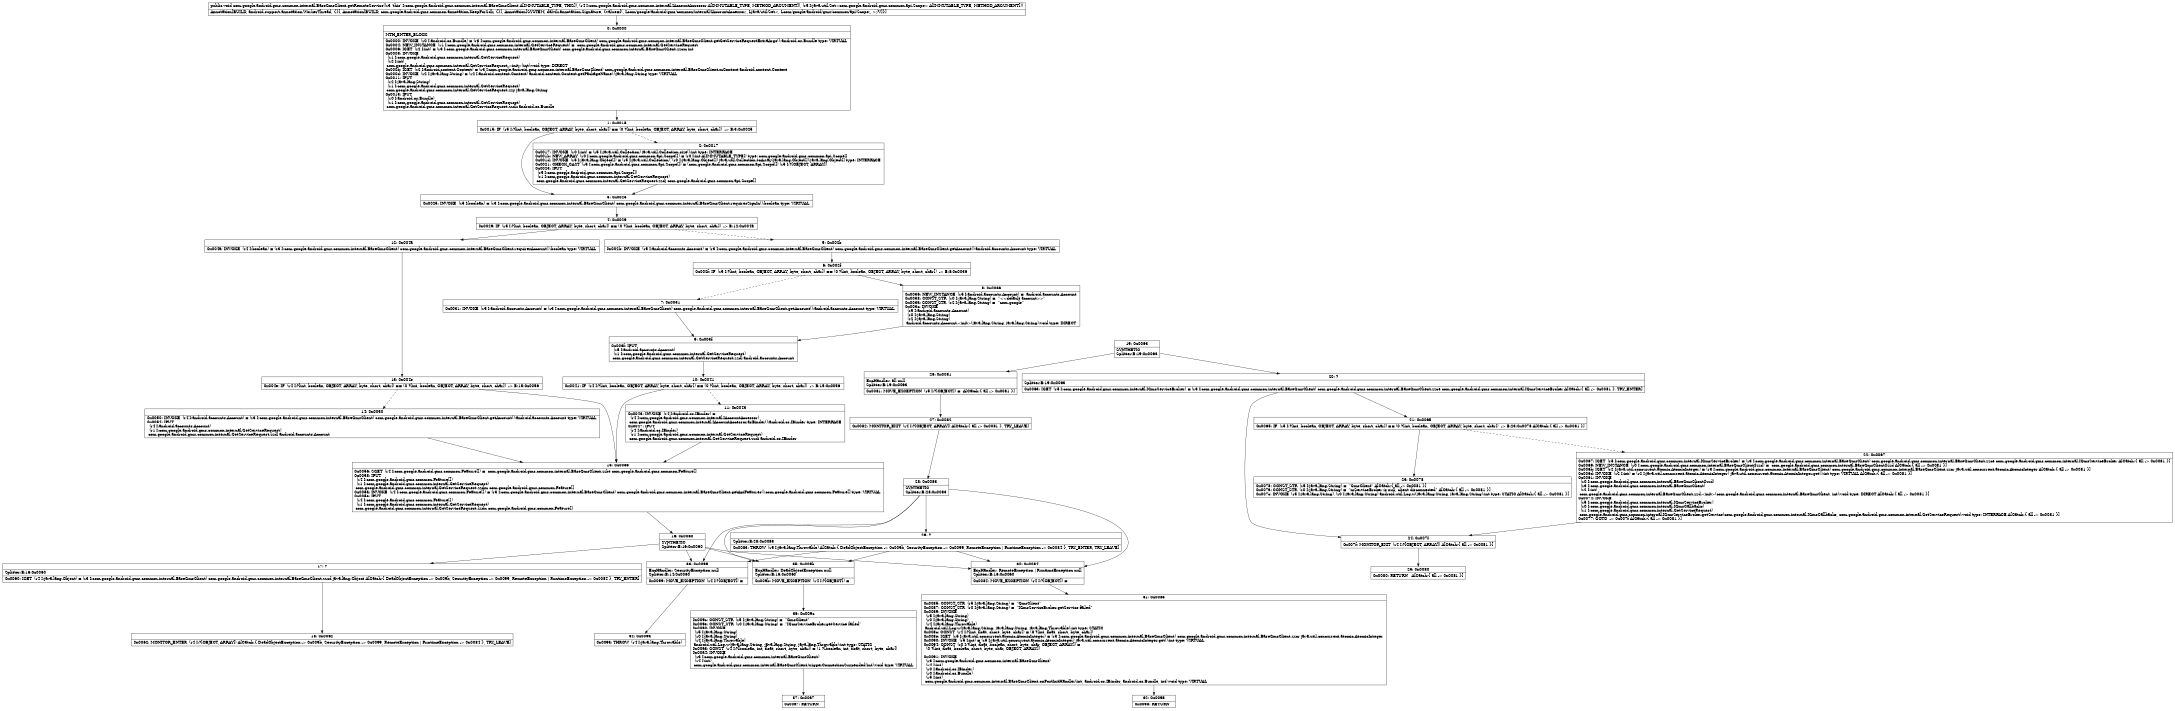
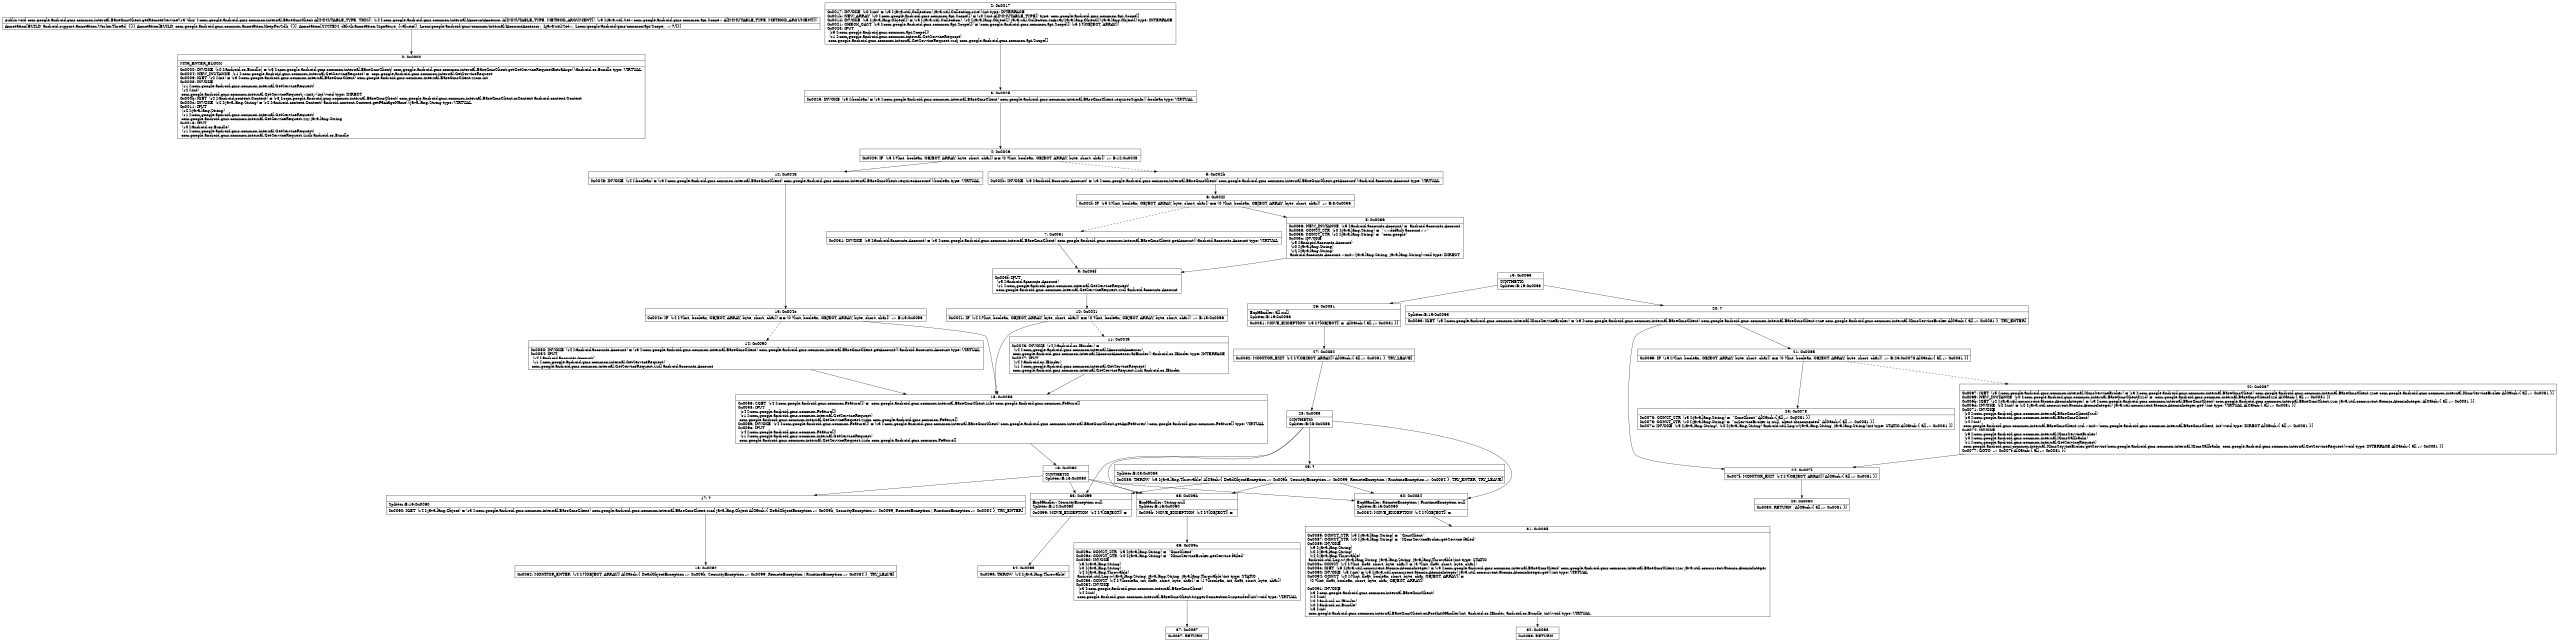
(617, 127) -> none
(1596, 478) -> (1980, 410)
(793, 571) -> (1162, 502)
